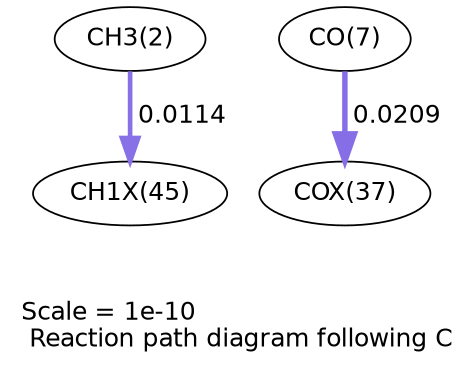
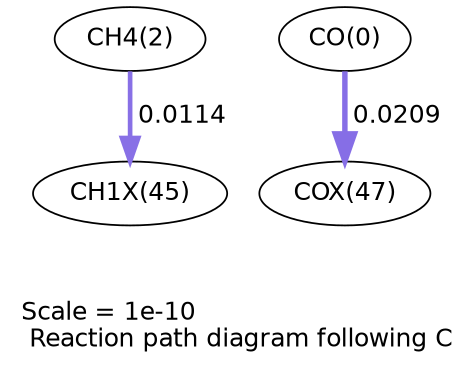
(130, 39) -> (130, 39)
(345, 39) -> (345, 39)
(345, 193) -> (345, 193)
